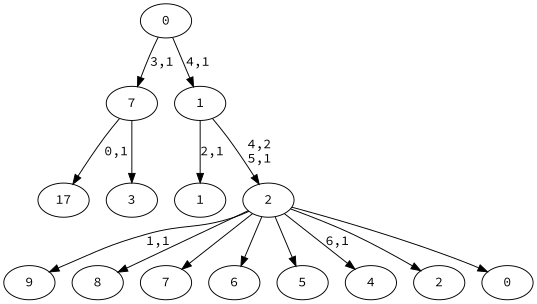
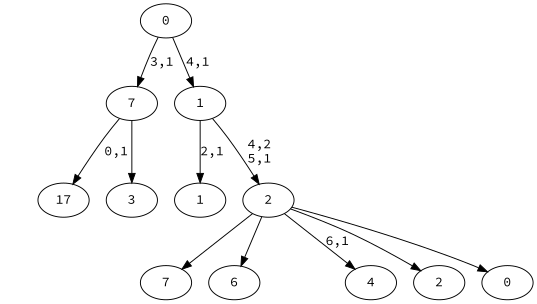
(29, 283) -> none
(98, 283) -> none
(303, 283) -> none
